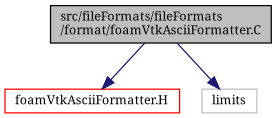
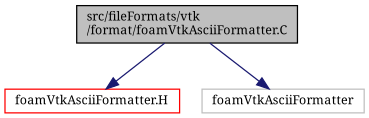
(161, 24) -> (187, 24)
(229, 101) -> (283, 101)
